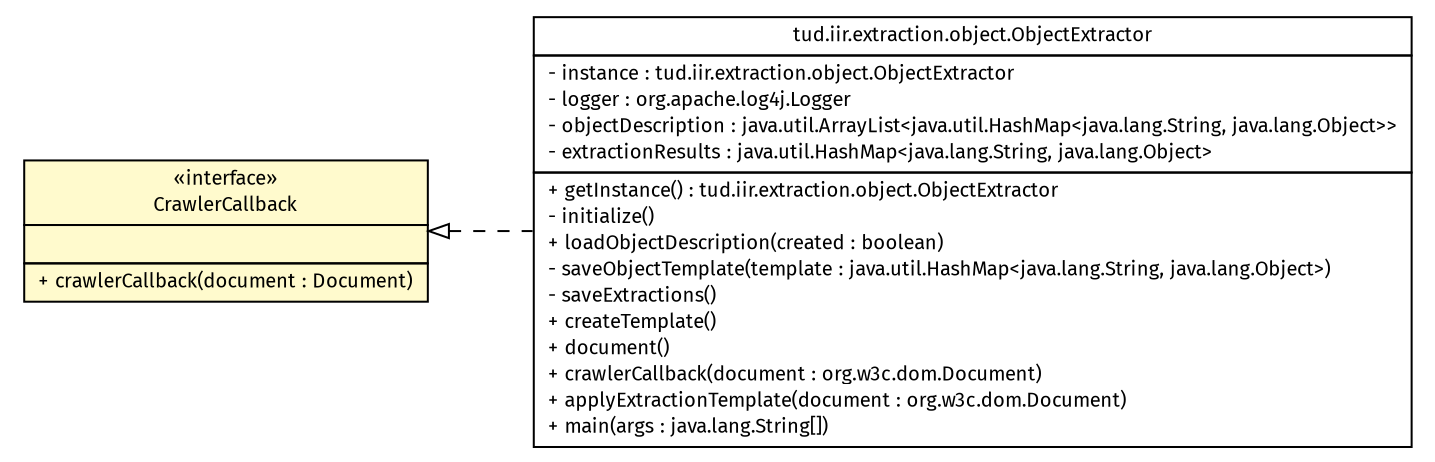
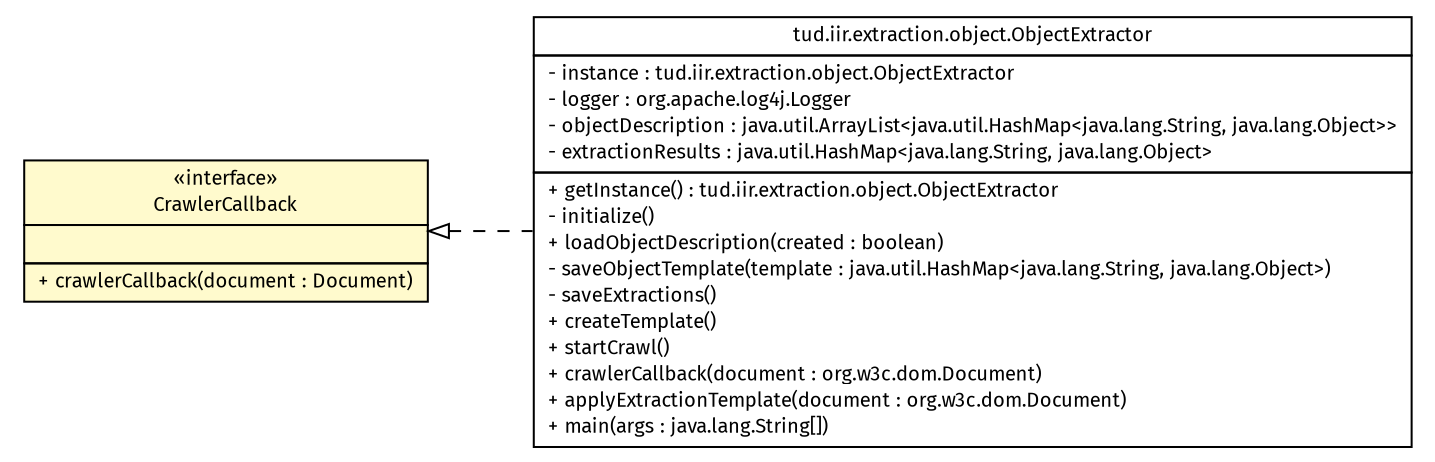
(609, 348) -> (609, 348)
